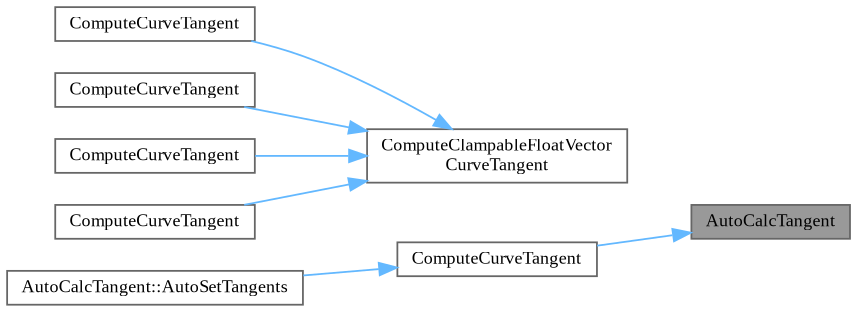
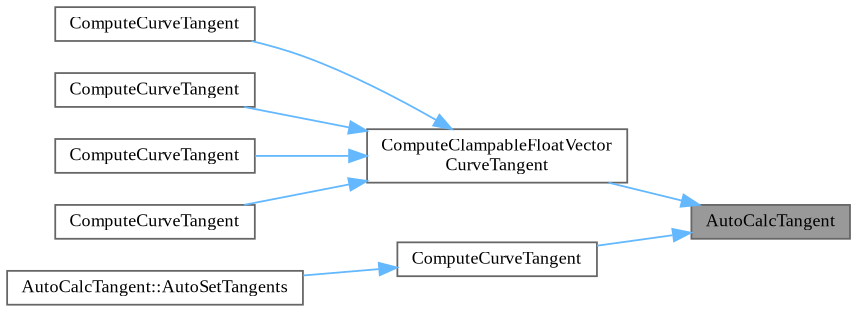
none -> (645, 192)
